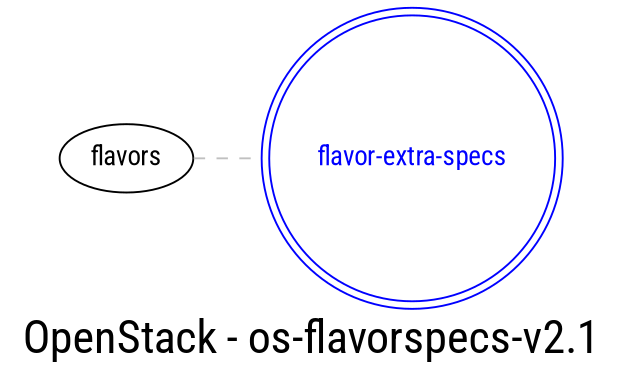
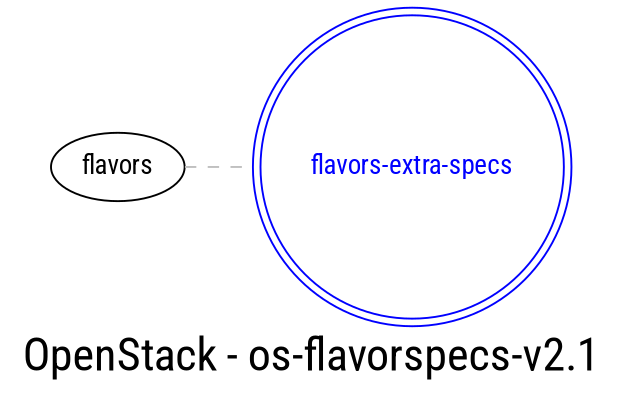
(412, 158) -> (412, 167)
